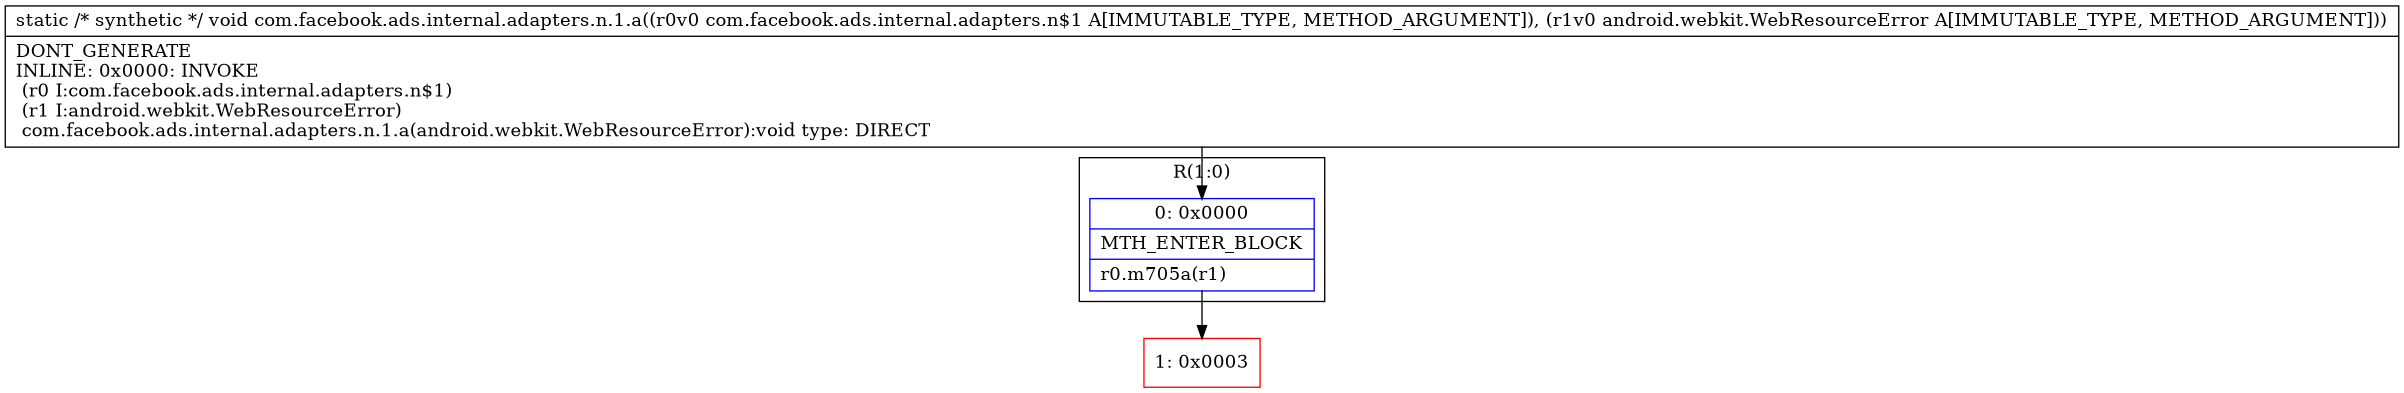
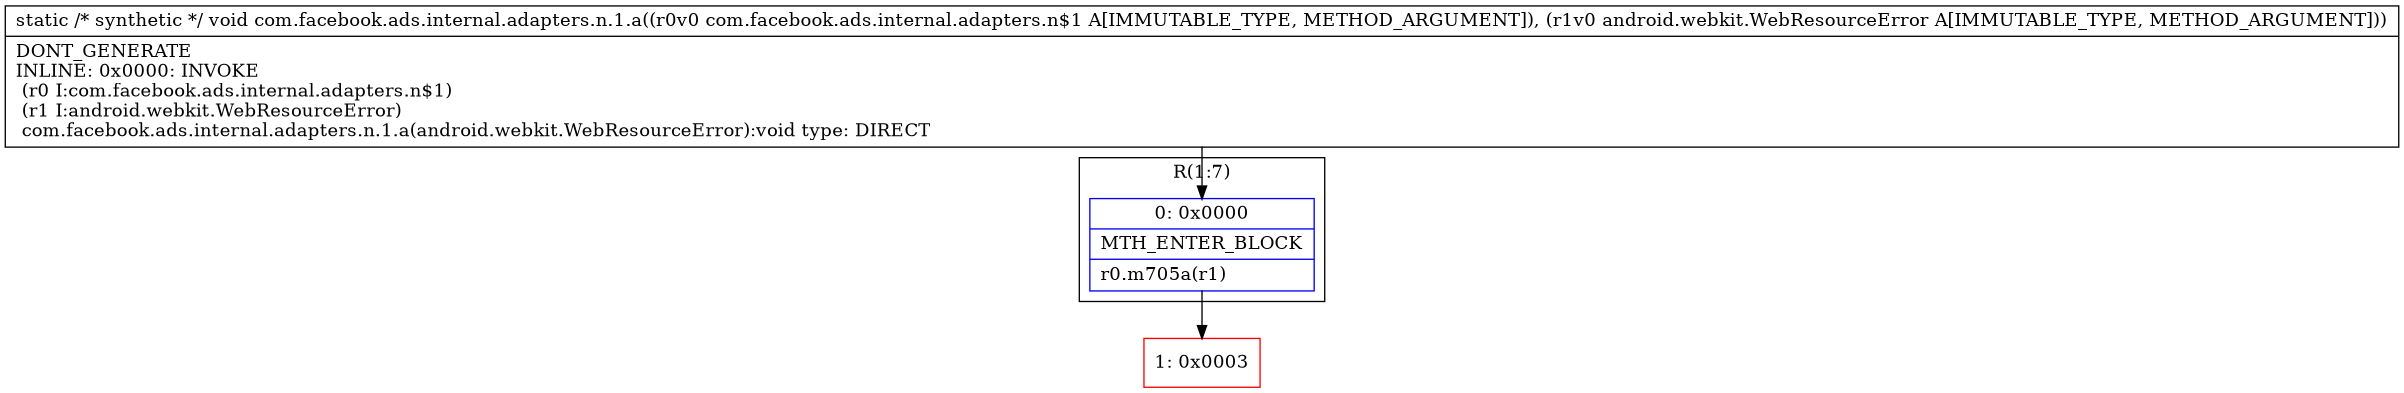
(1202, 173) -> (1202, 173)
